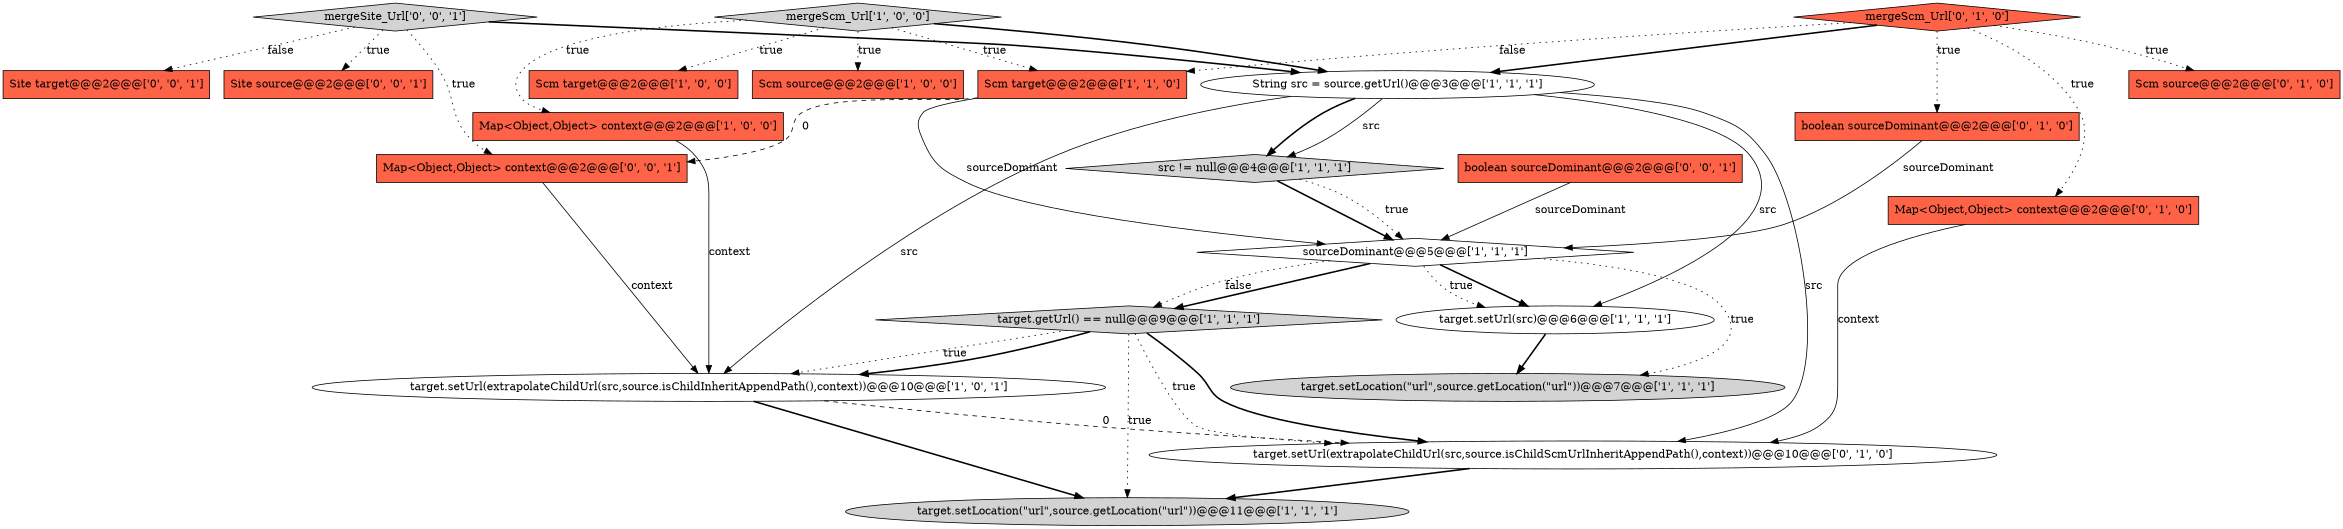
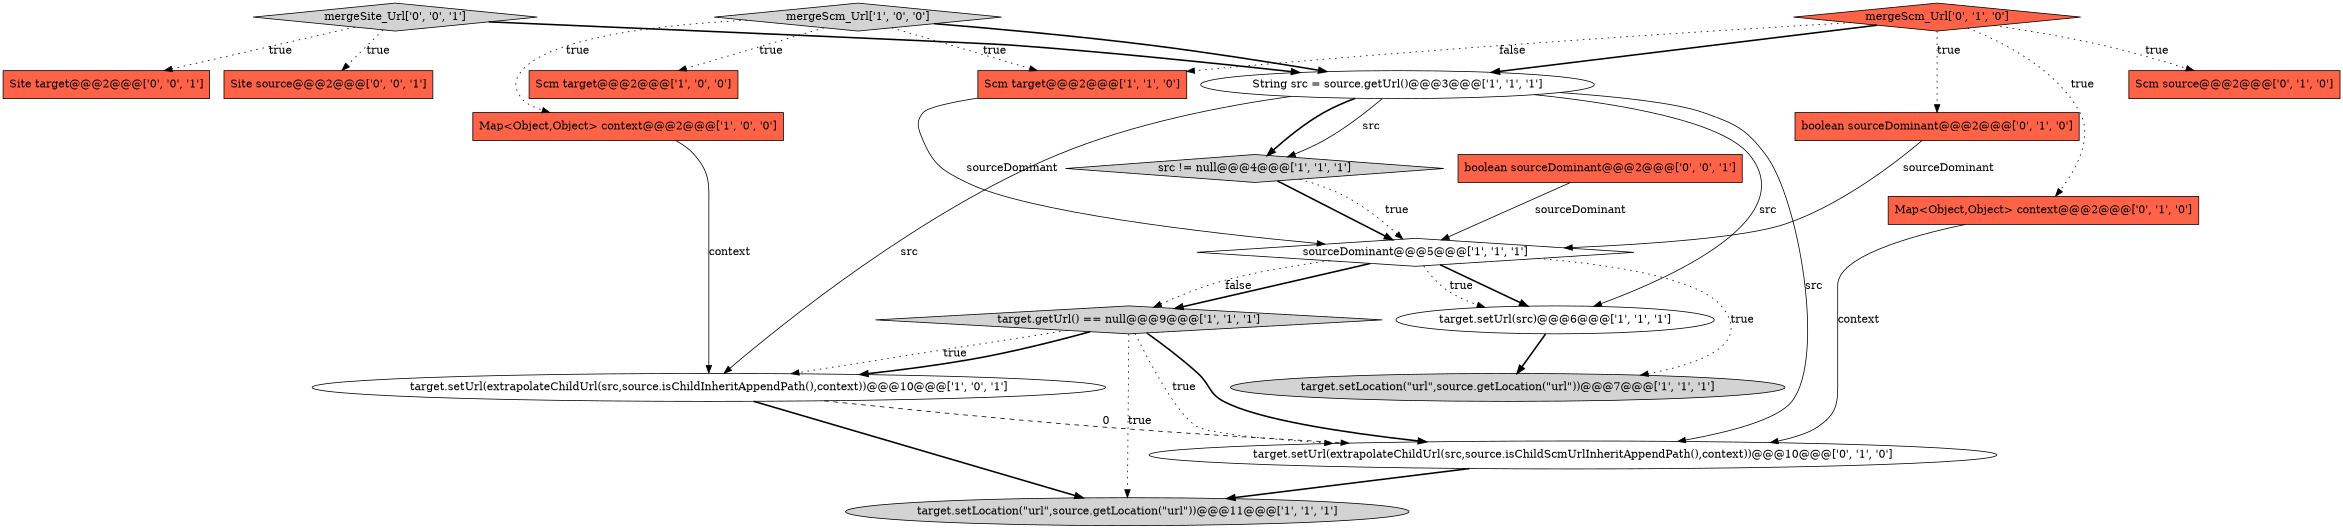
(281, 51) -> (281, 51)
(858, 85) -> none
(532, 168) -> none
